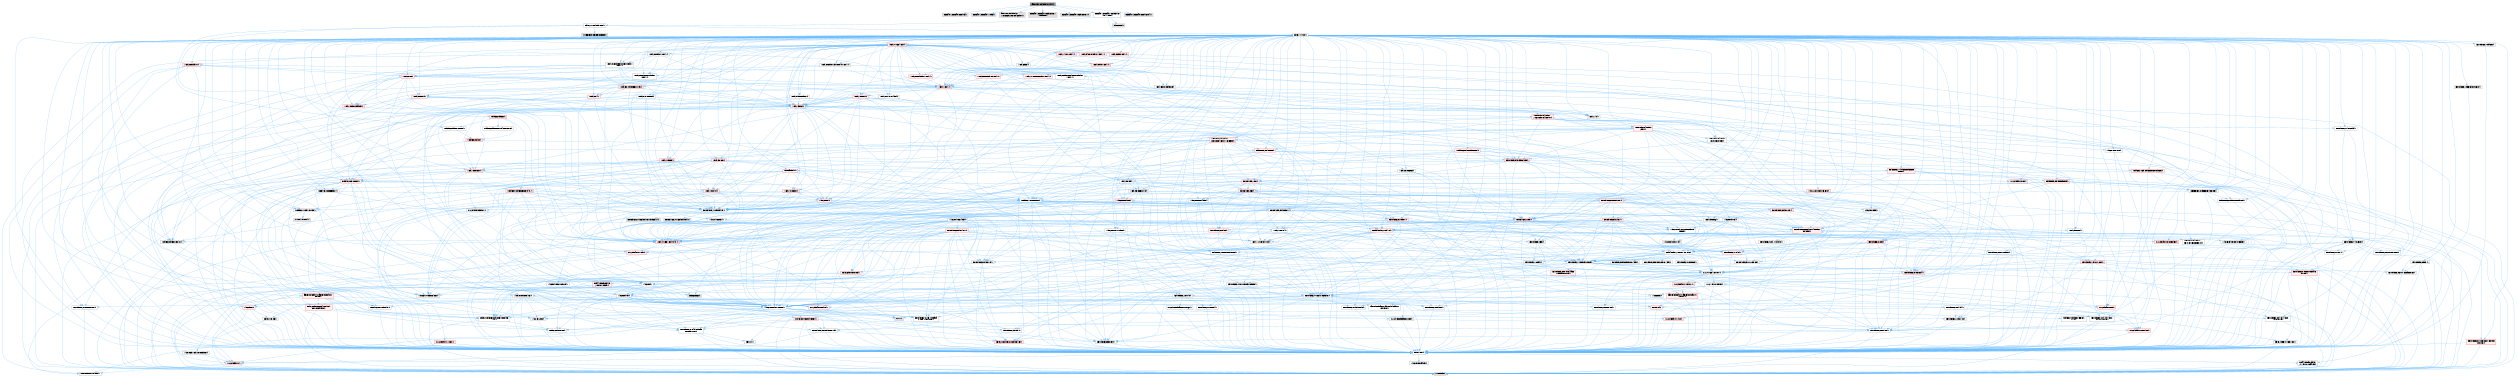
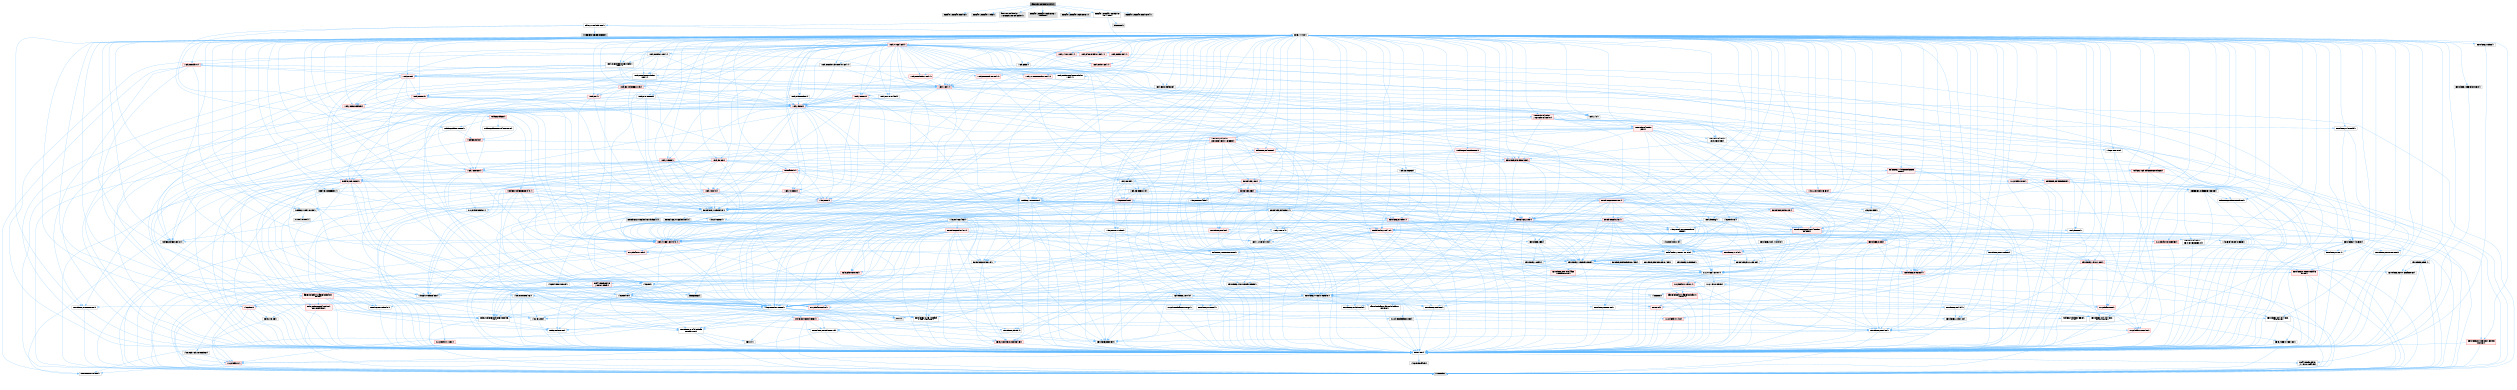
(2485, 45) -> (2485, 45)
